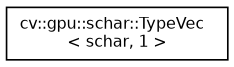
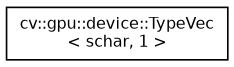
(117, 34) -> (117, 34)
